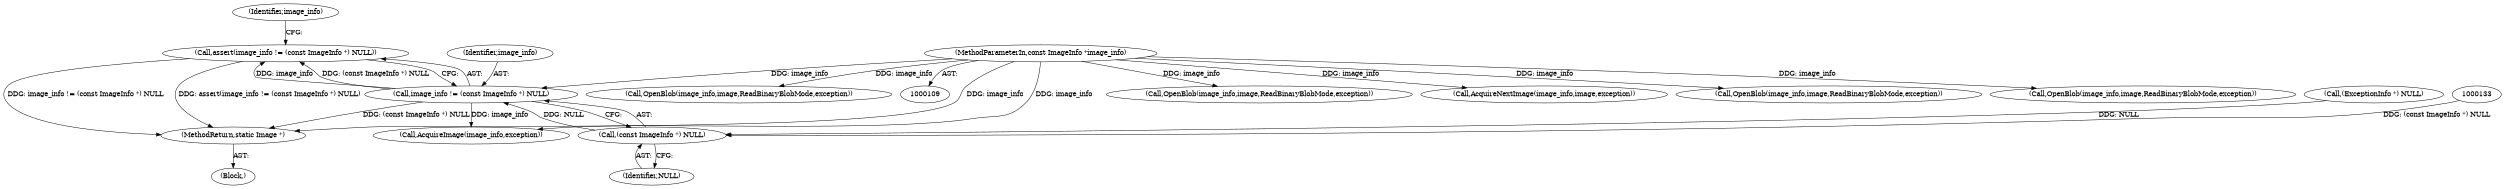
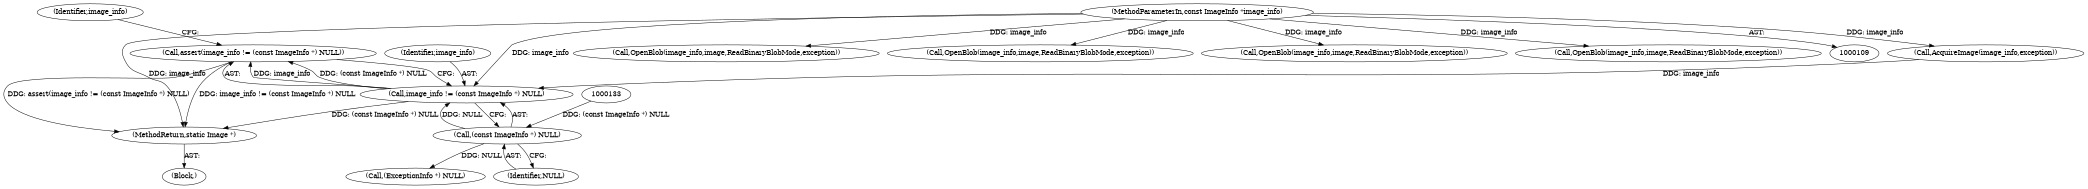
(1544, 94) -> none
(471, 113) -> (1231, 75)
(1529, 125) -> (459, 154)
